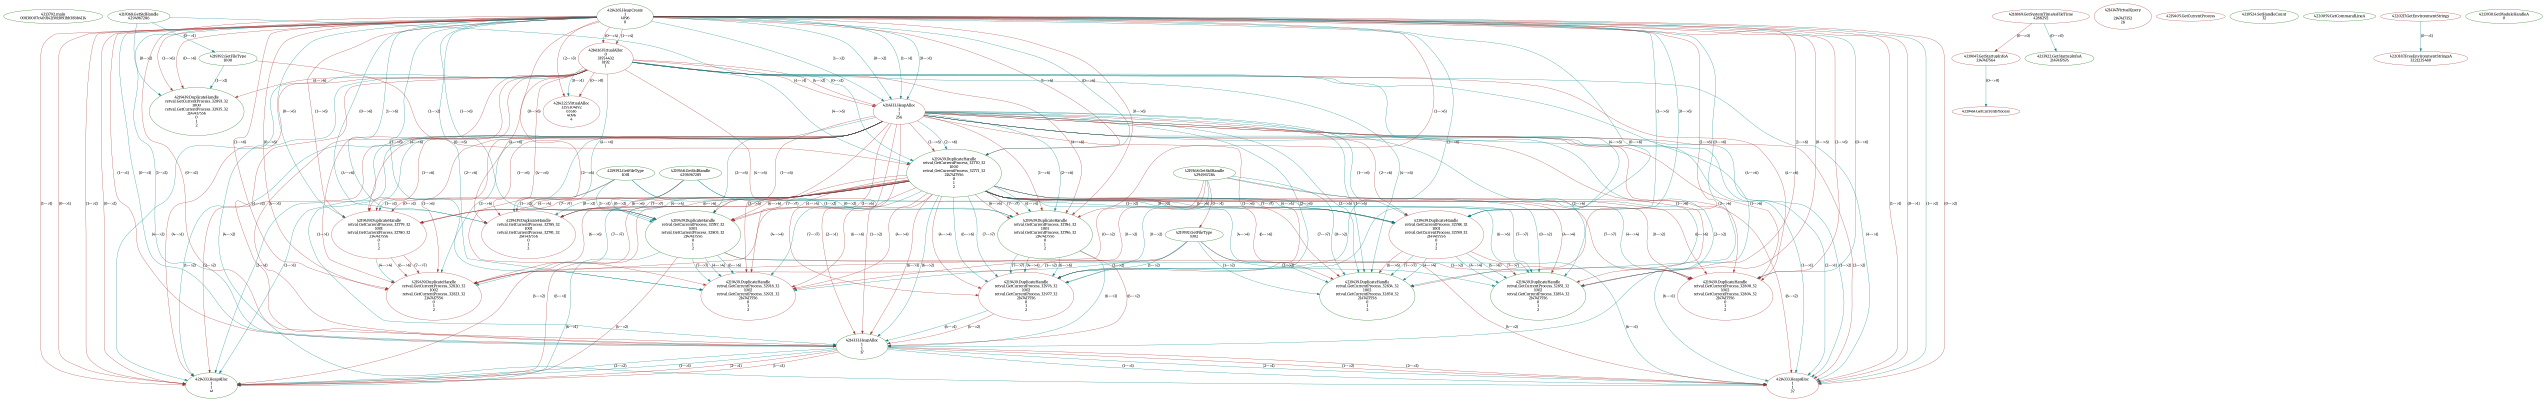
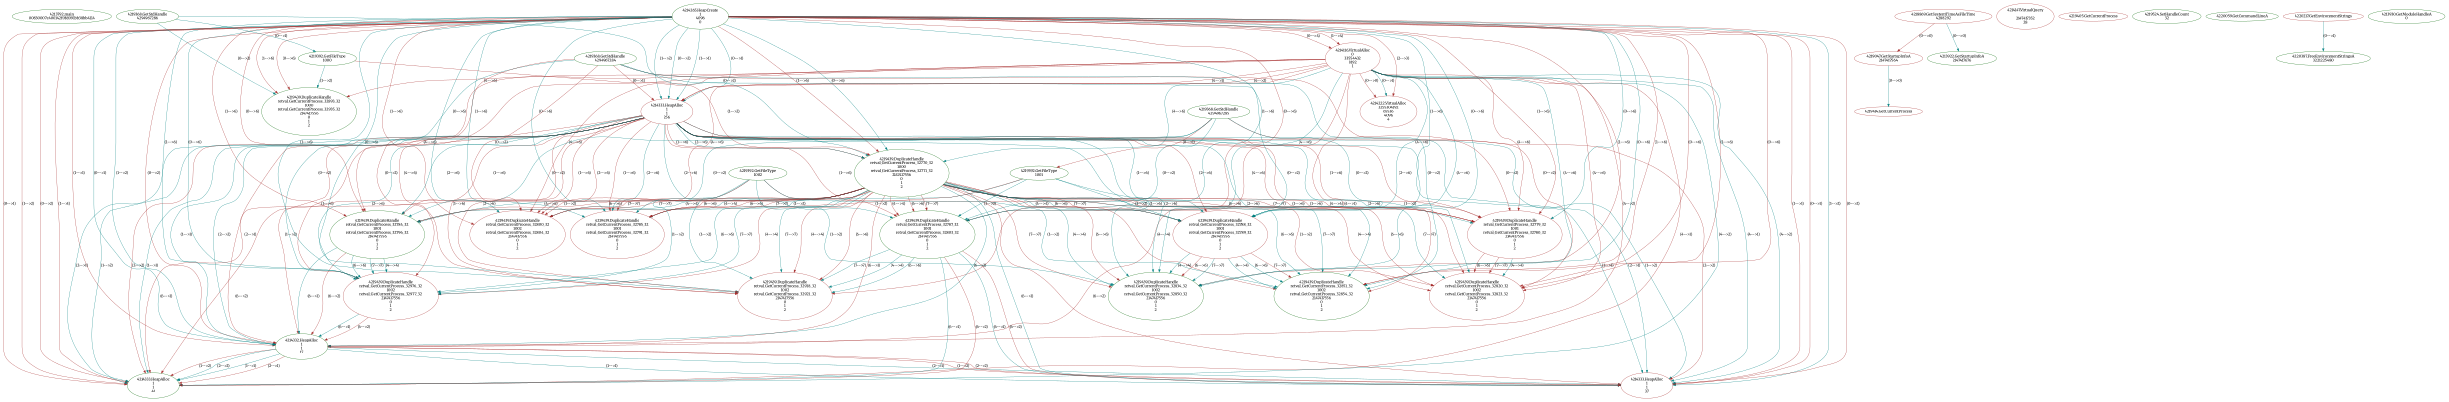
(2421, 58) -> (2323, 58)
none -> (1131, 149)
(1211, 204) -> (632, 81)
(862, 346) -> (302, 346)
